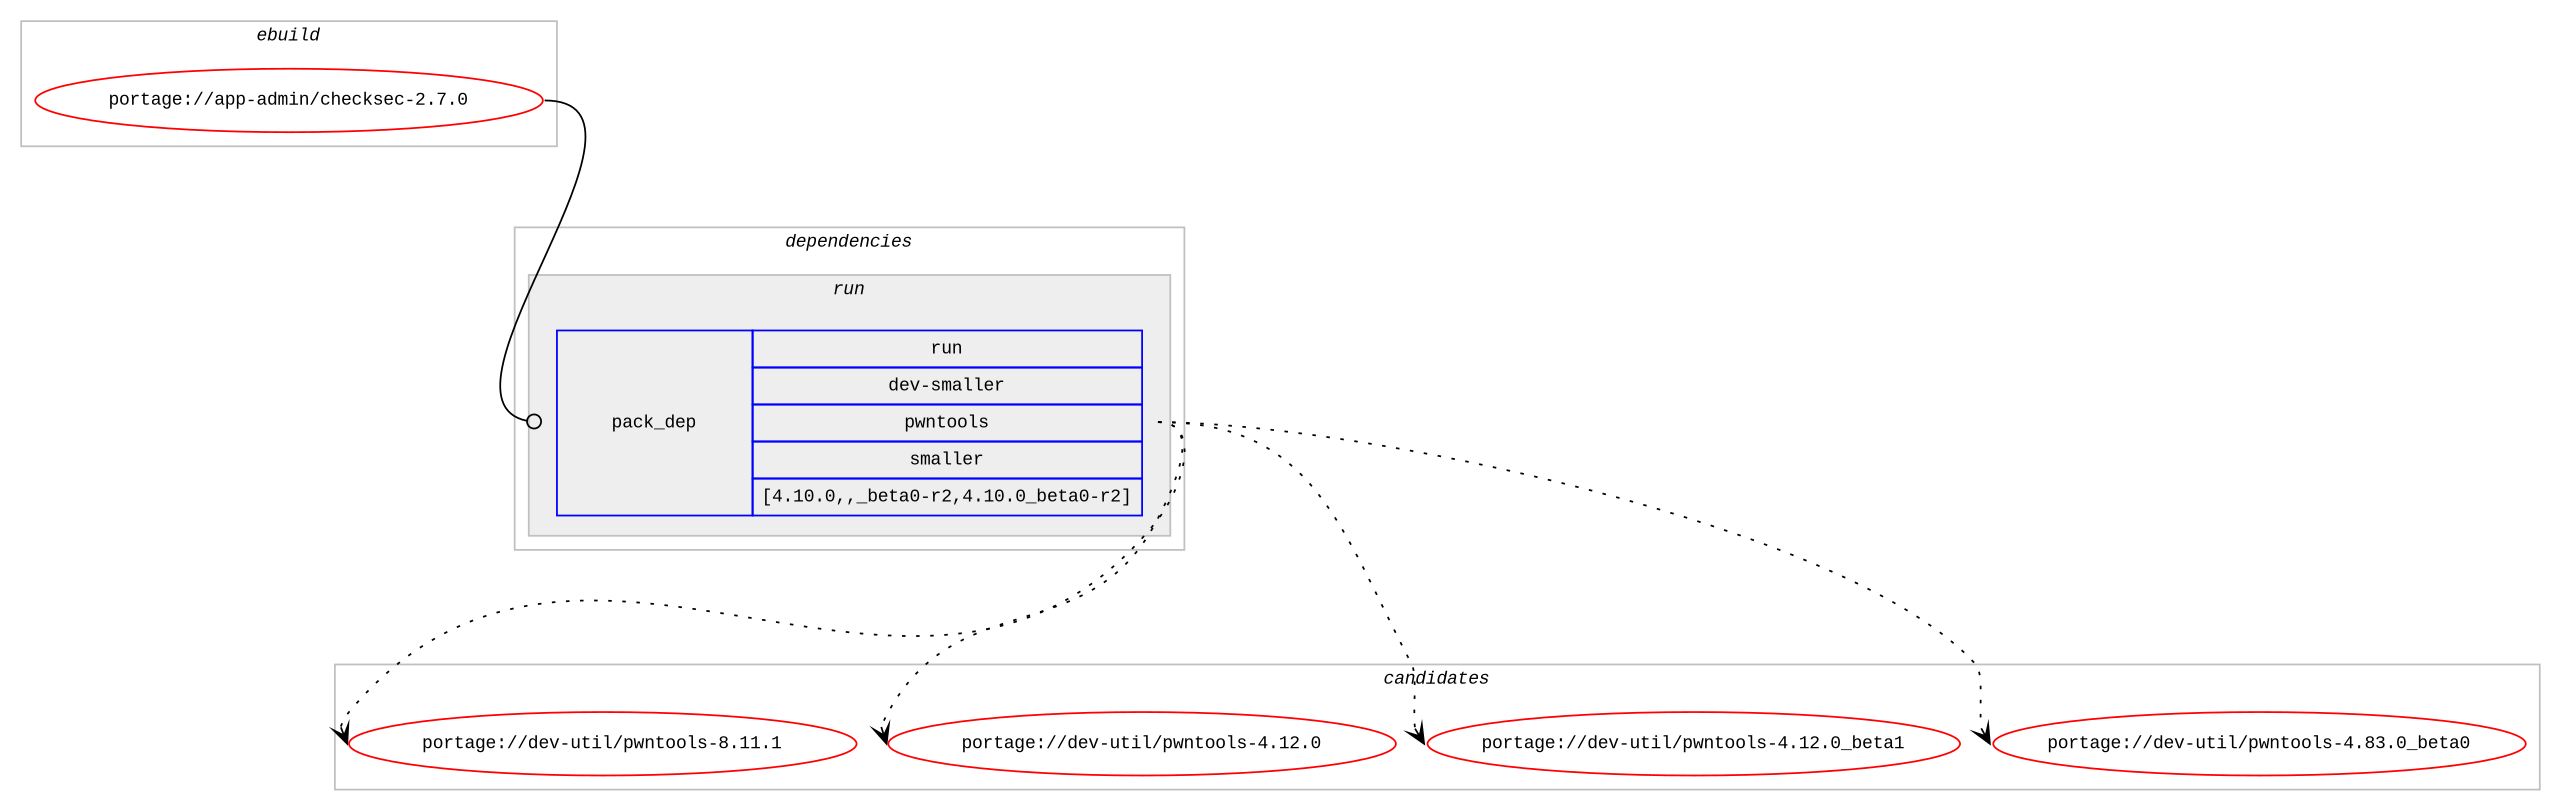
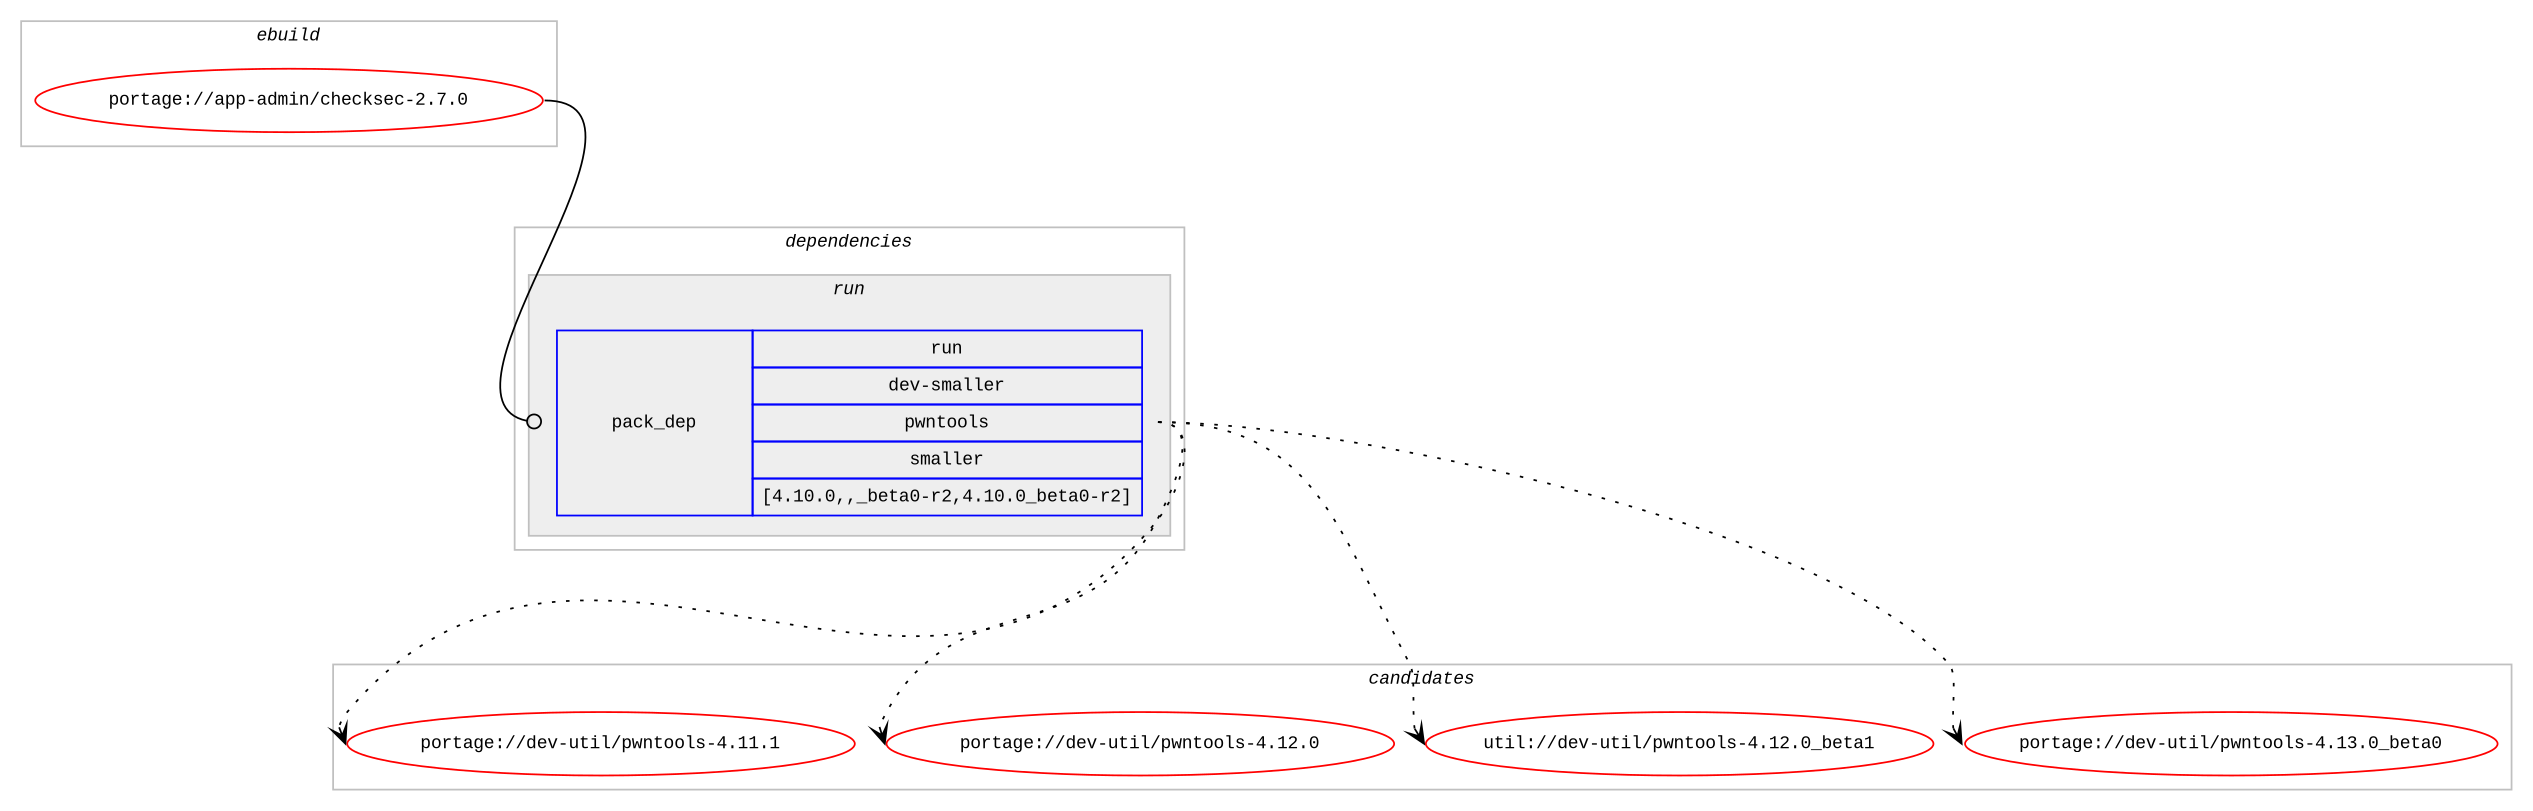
(603, 744) -> (601, 744)
(1694, 744) -> (1680, 744)
(2260, 744) -> (2231, 744)
